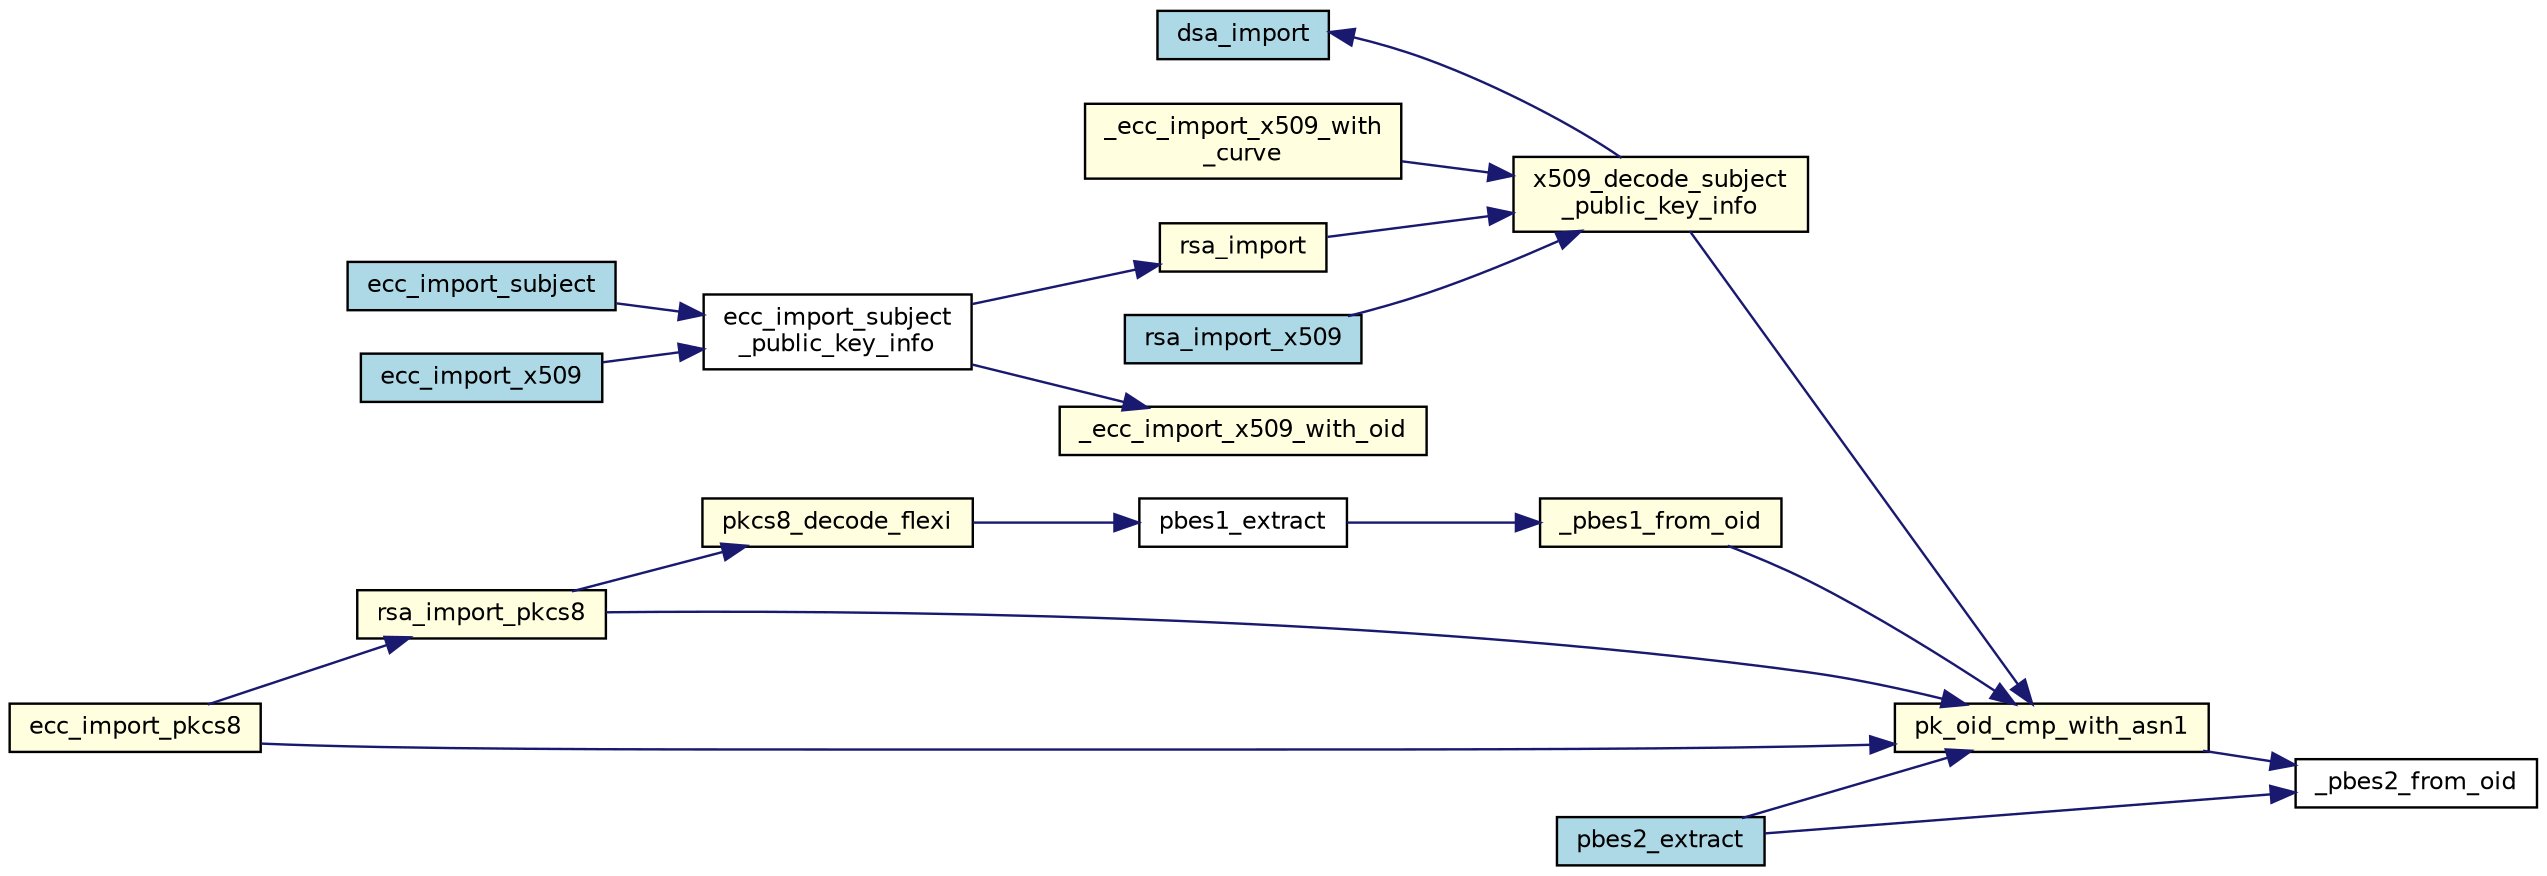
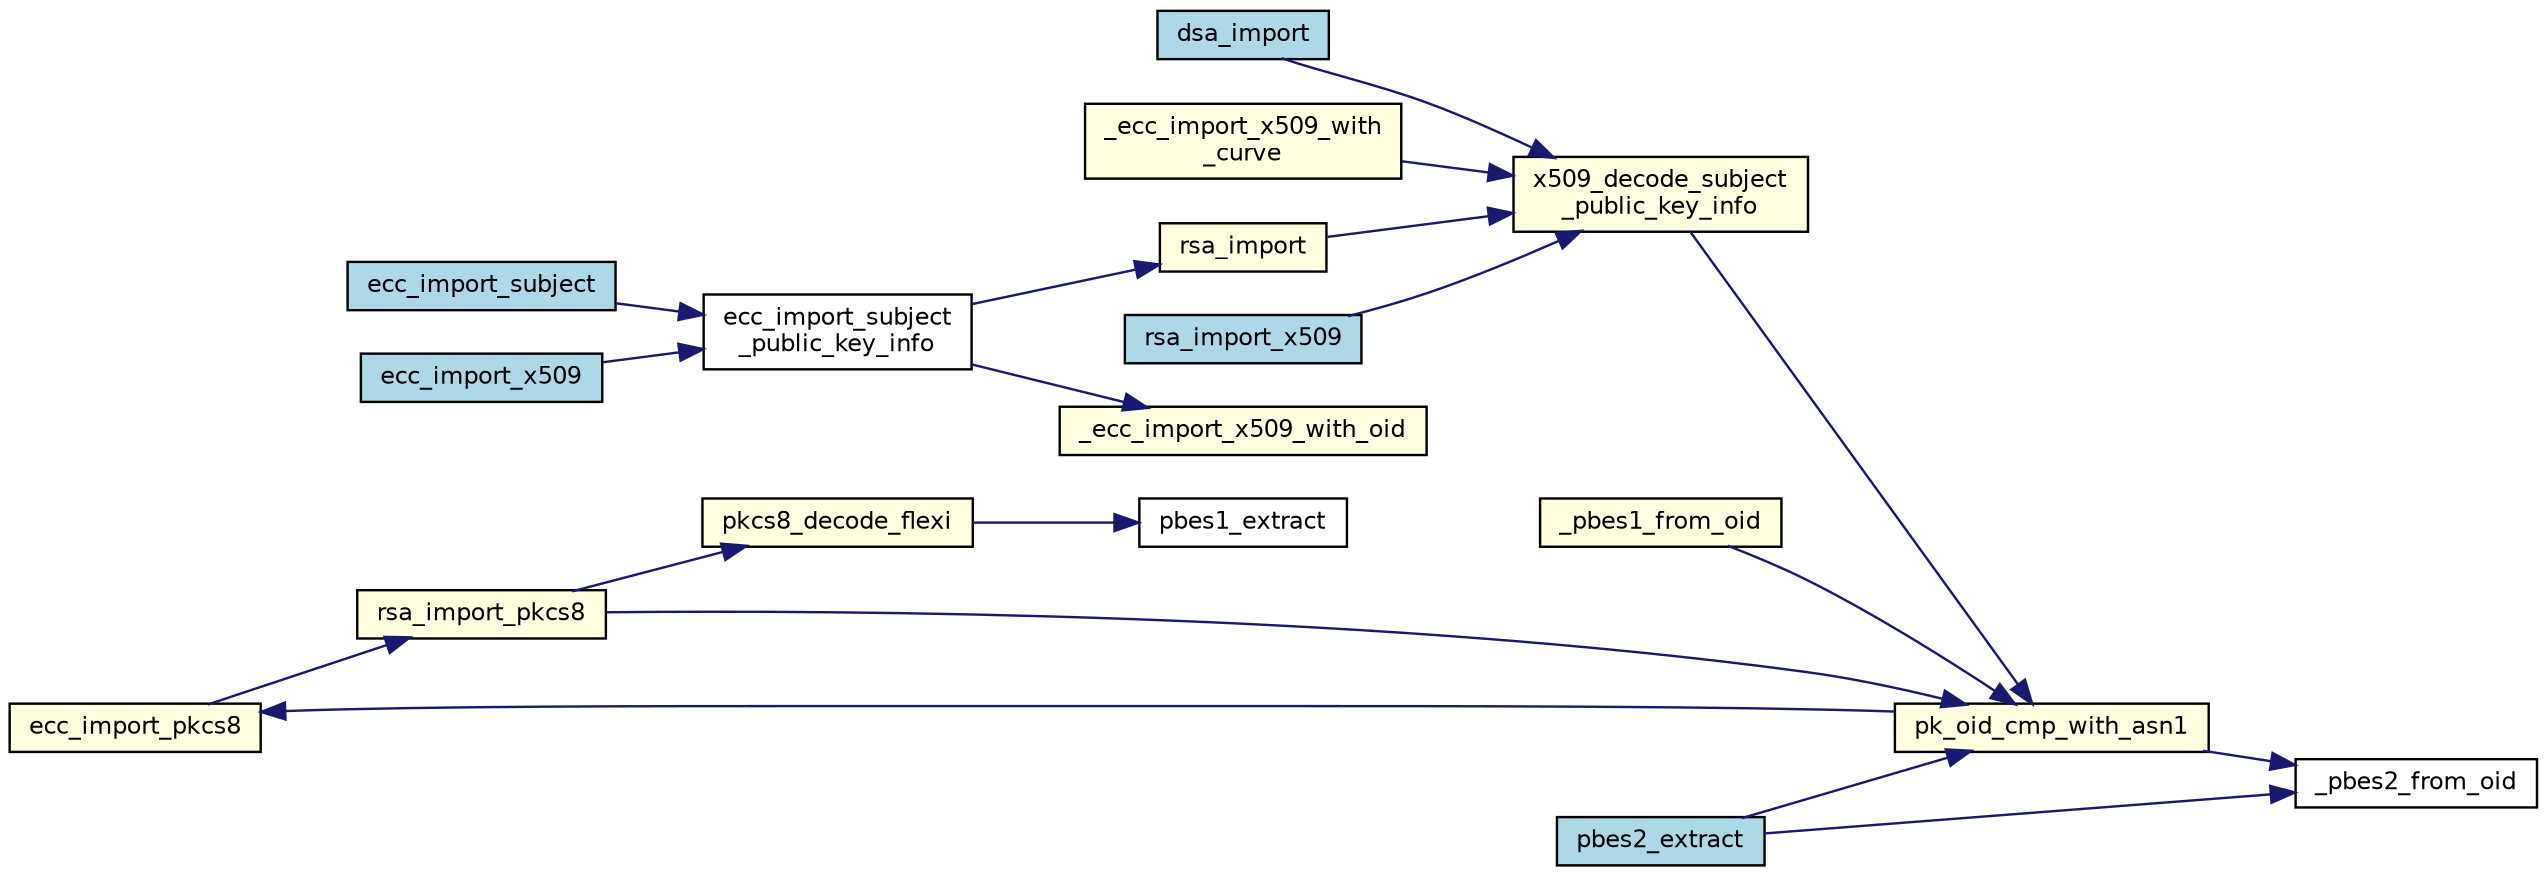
(1492, 87) -> (1409, 96)
(1431, 523) -> none
(1066, 750) -> (1090, 706)
